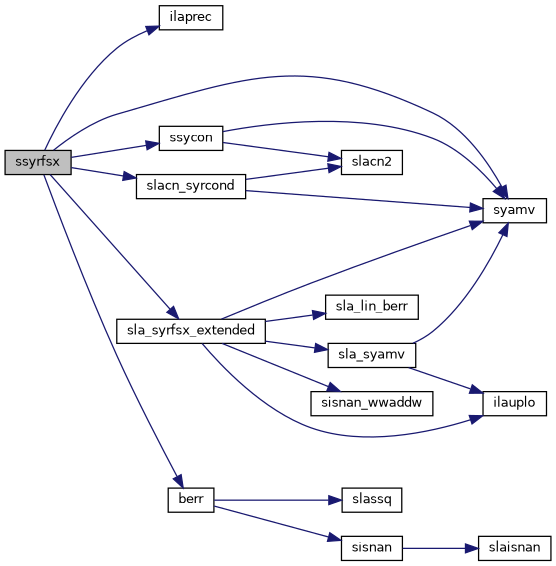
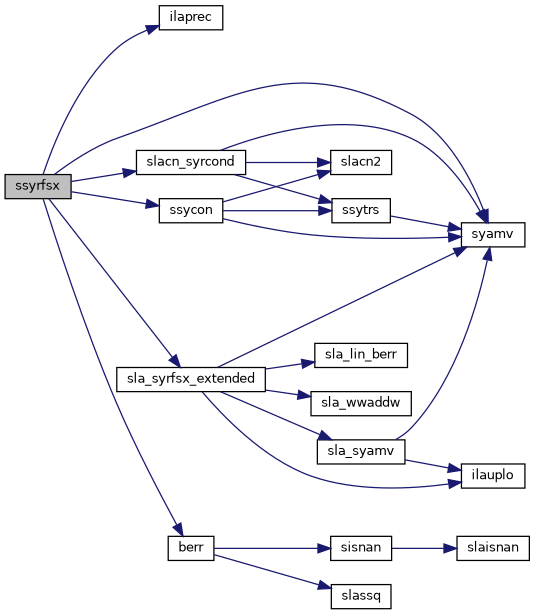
none -> (361, 211)
(372, 404) -> (361, 404)
